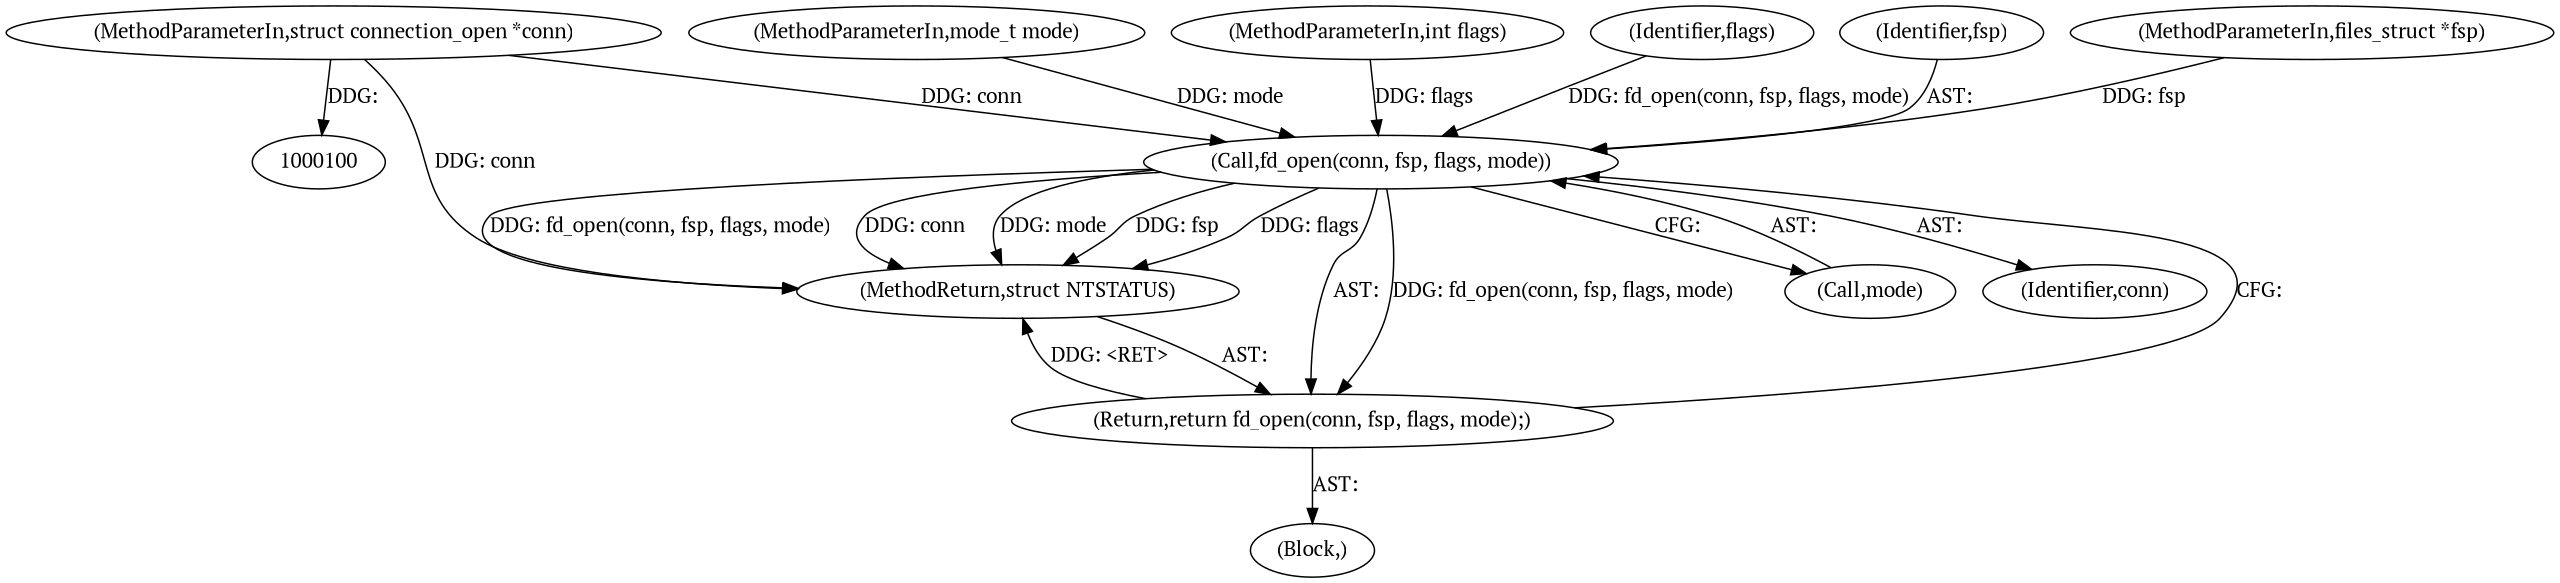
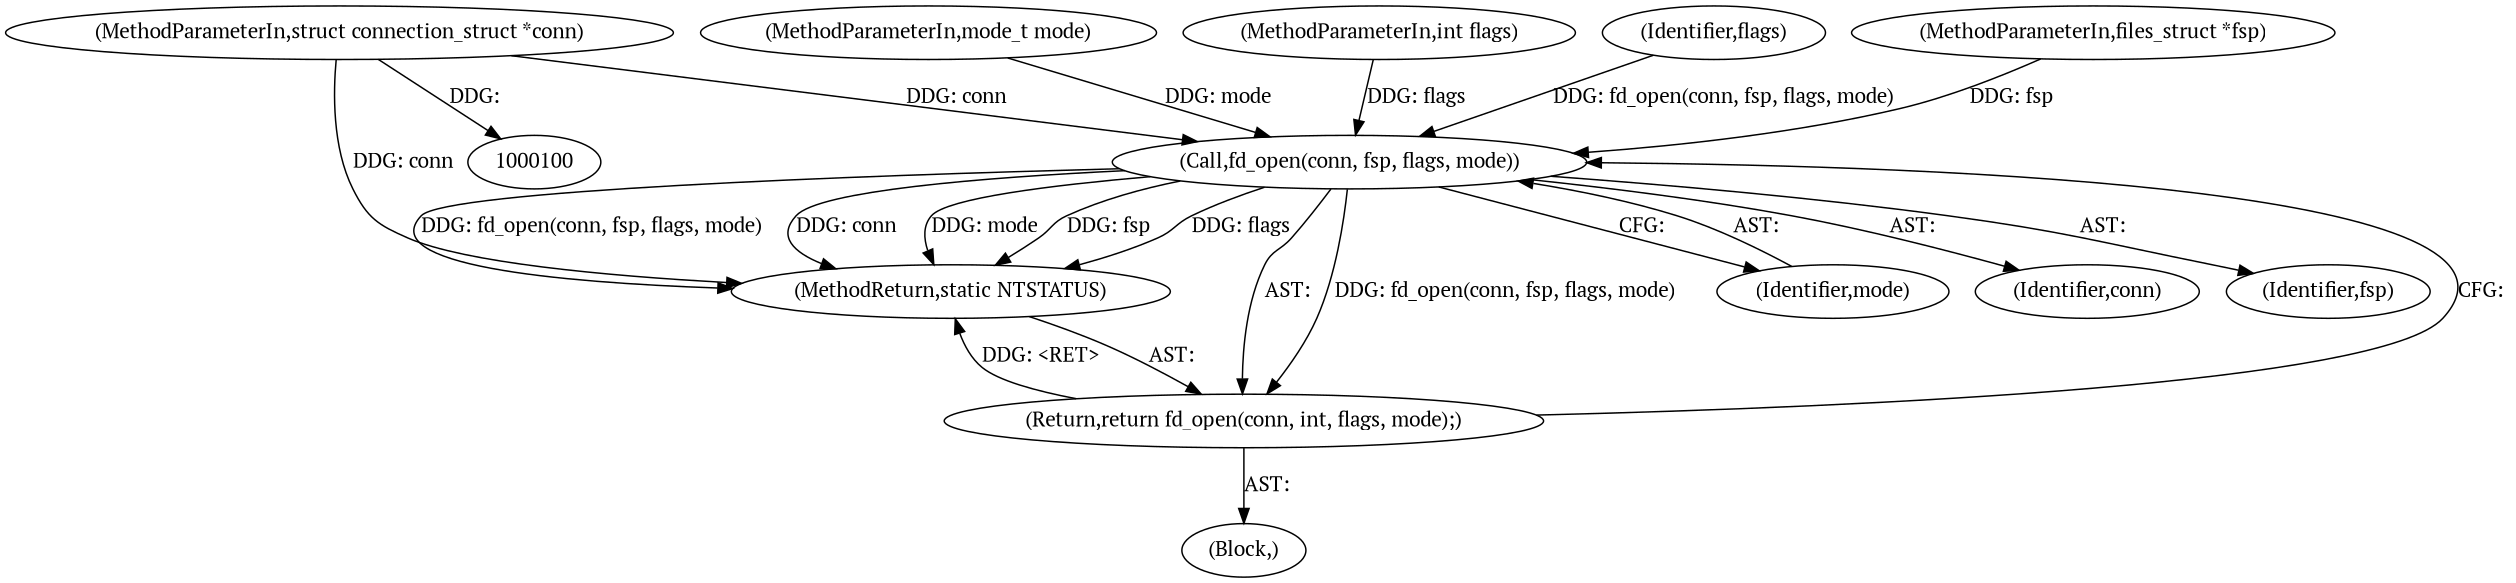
(334, 33) -> (339, 33)
(1788, 133) -> (1897, 209)
(1018, 292) -> (951, 292)
(1870, 292) -> (1833, 292)
(1312, 421) -> (1244, 421)
